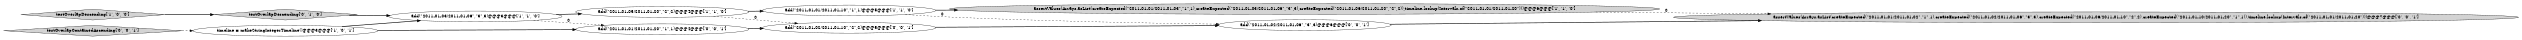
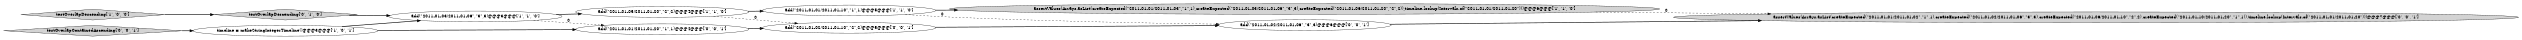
(186, 31) -> (186, 31)
